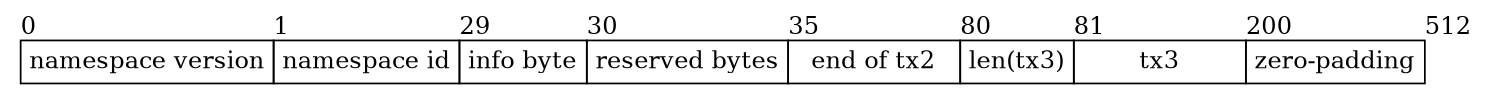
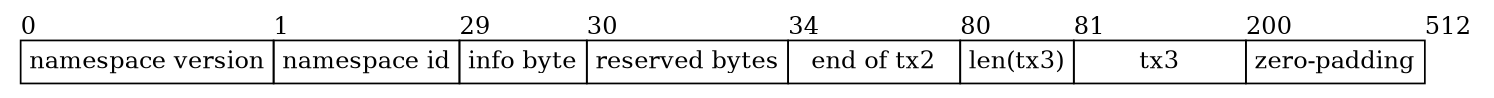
(804, 27) -> (804, 27)
